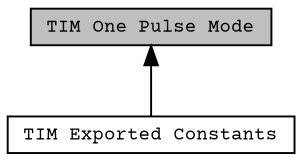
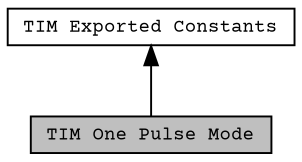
(151, 91) -> (151, 91)
